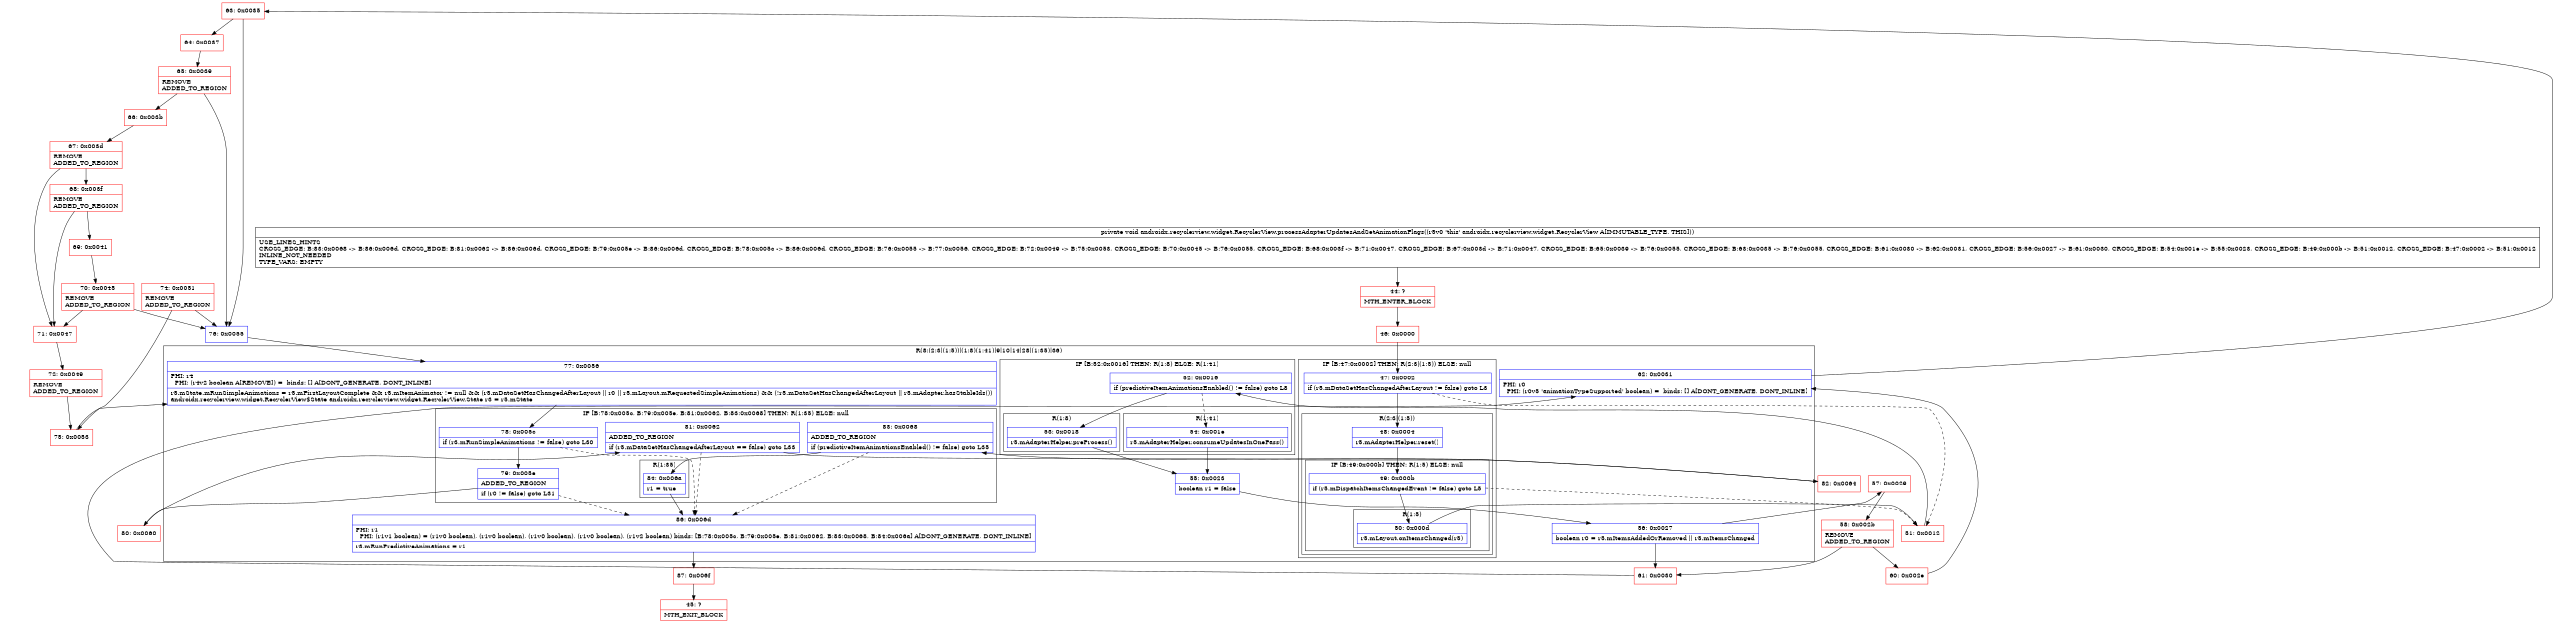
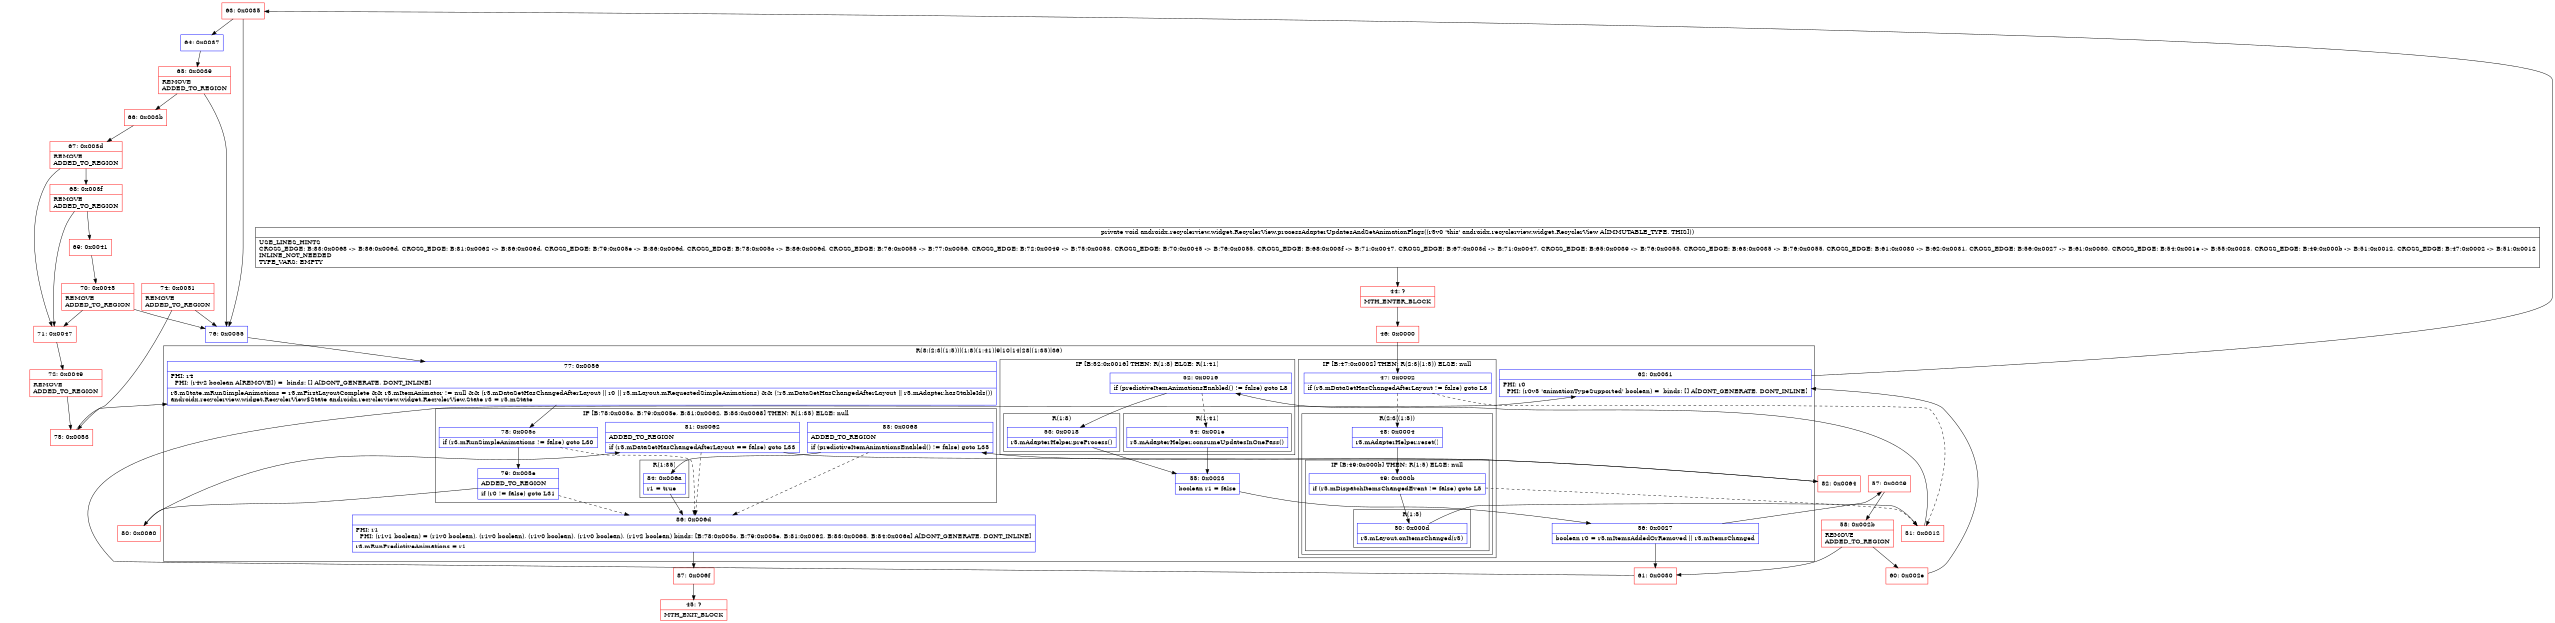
(202, 43) -> (202, 43)
(1397, 411) -> (1397, 411)
